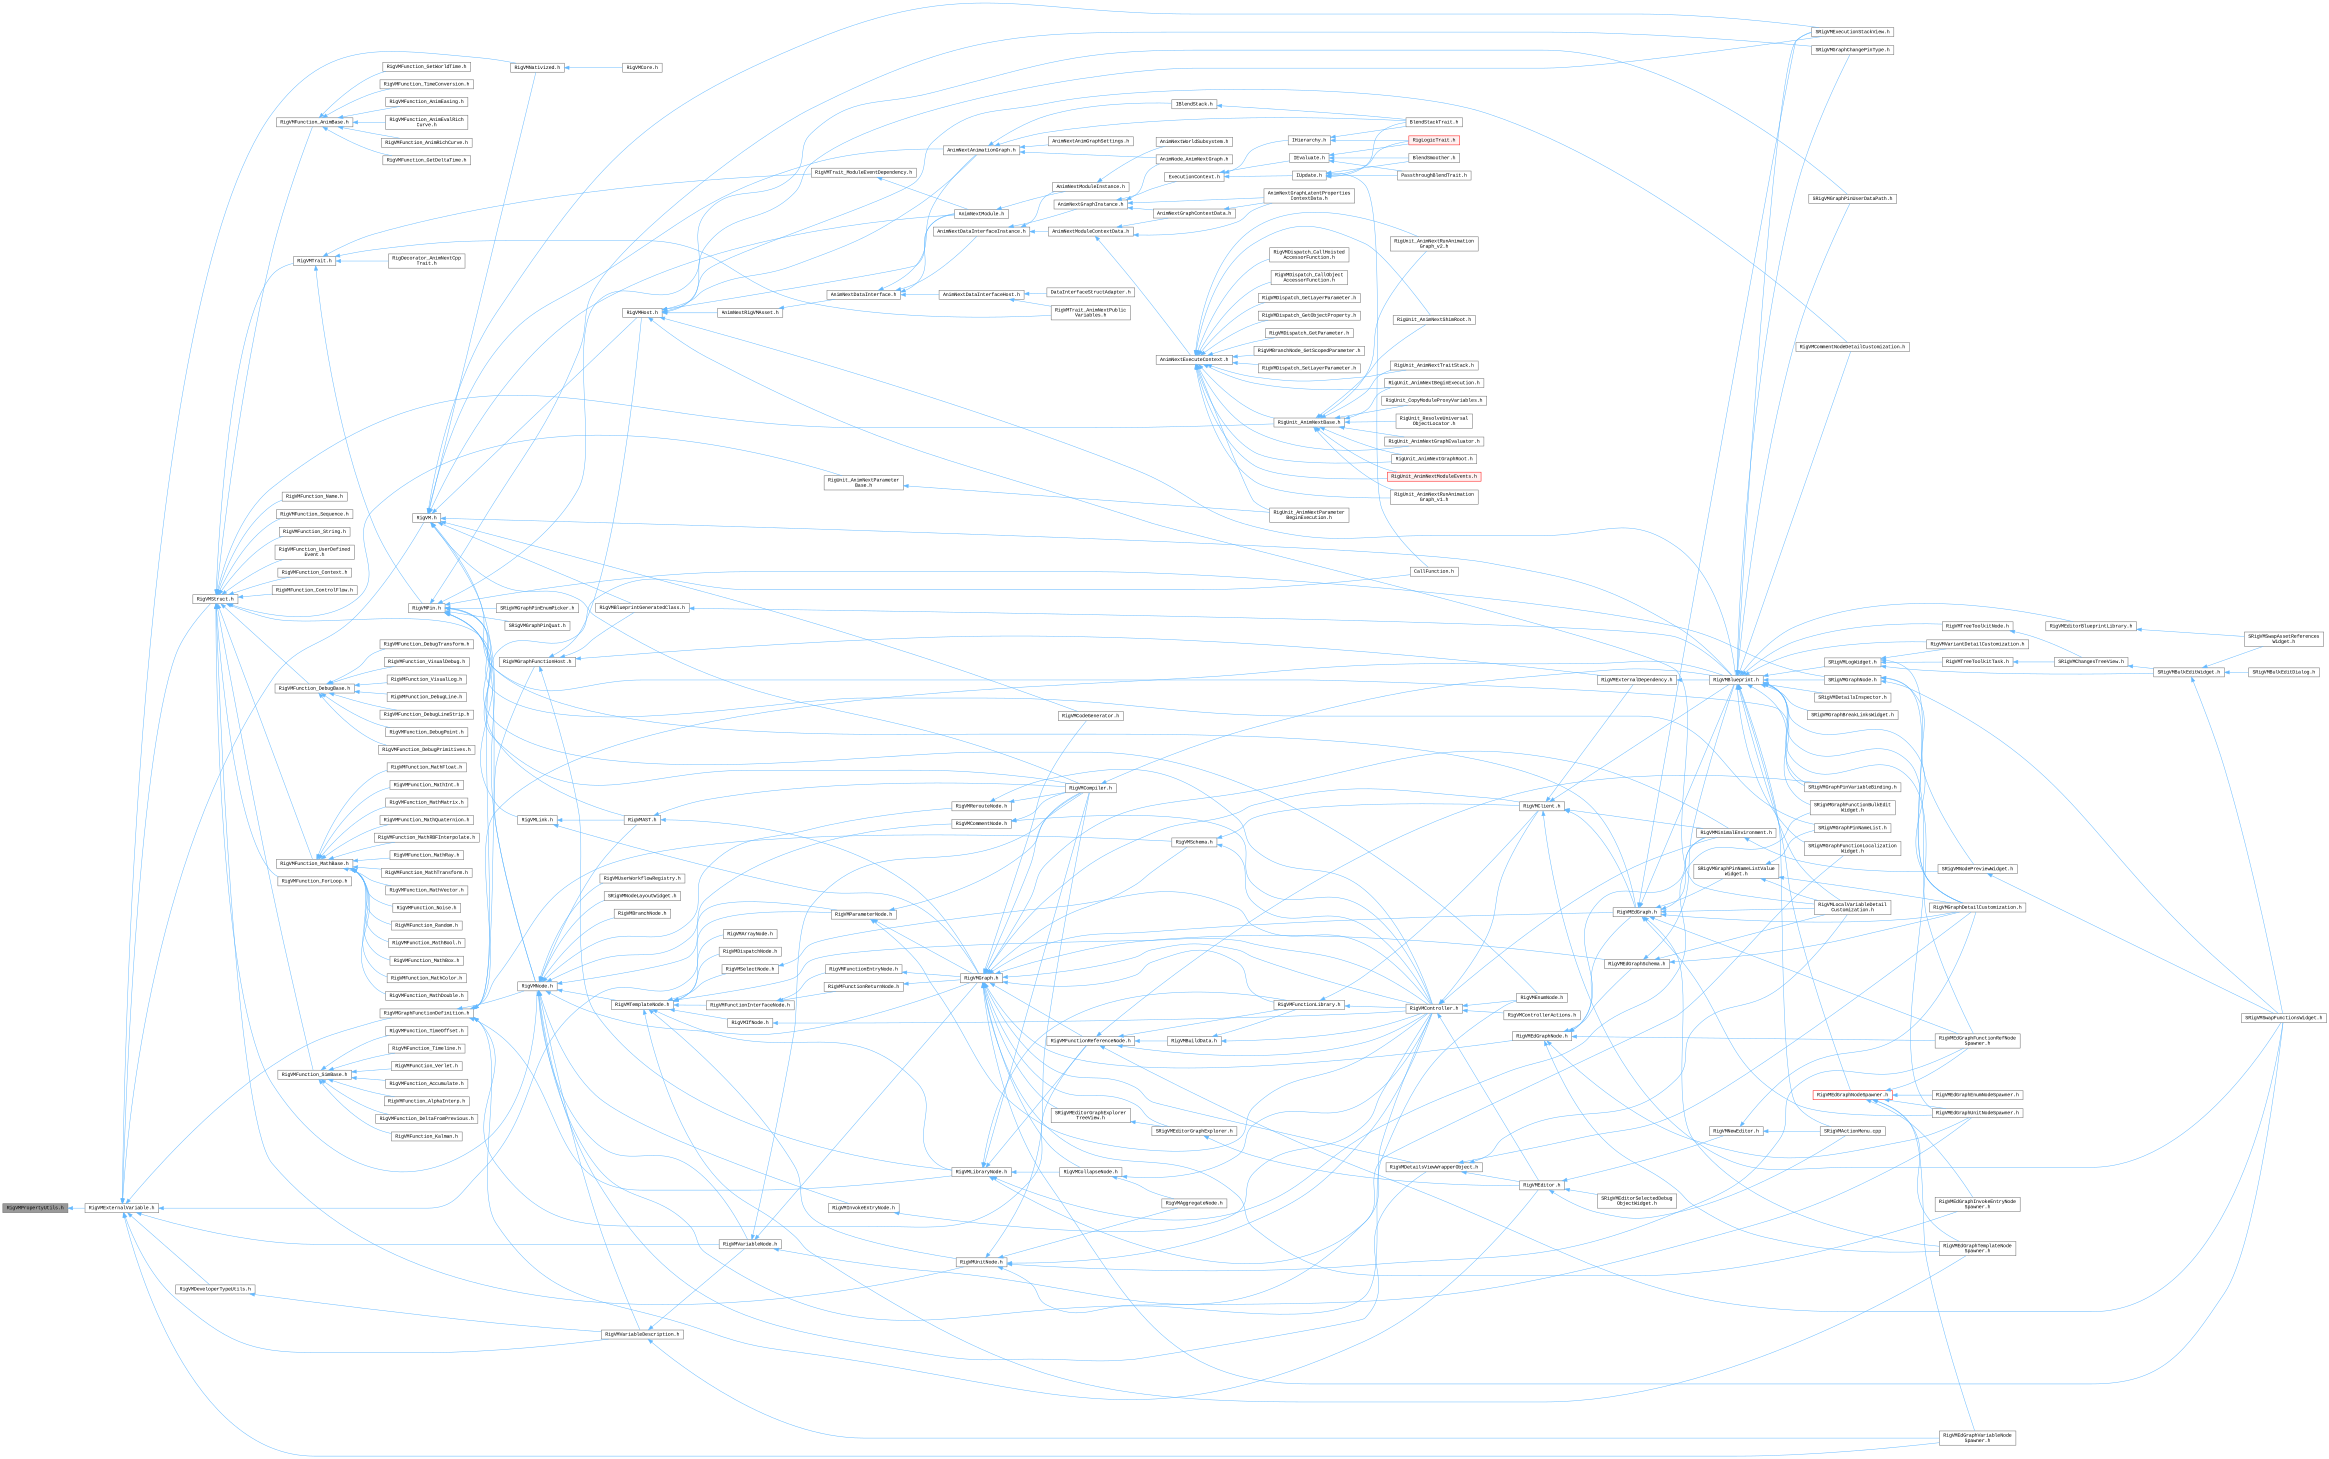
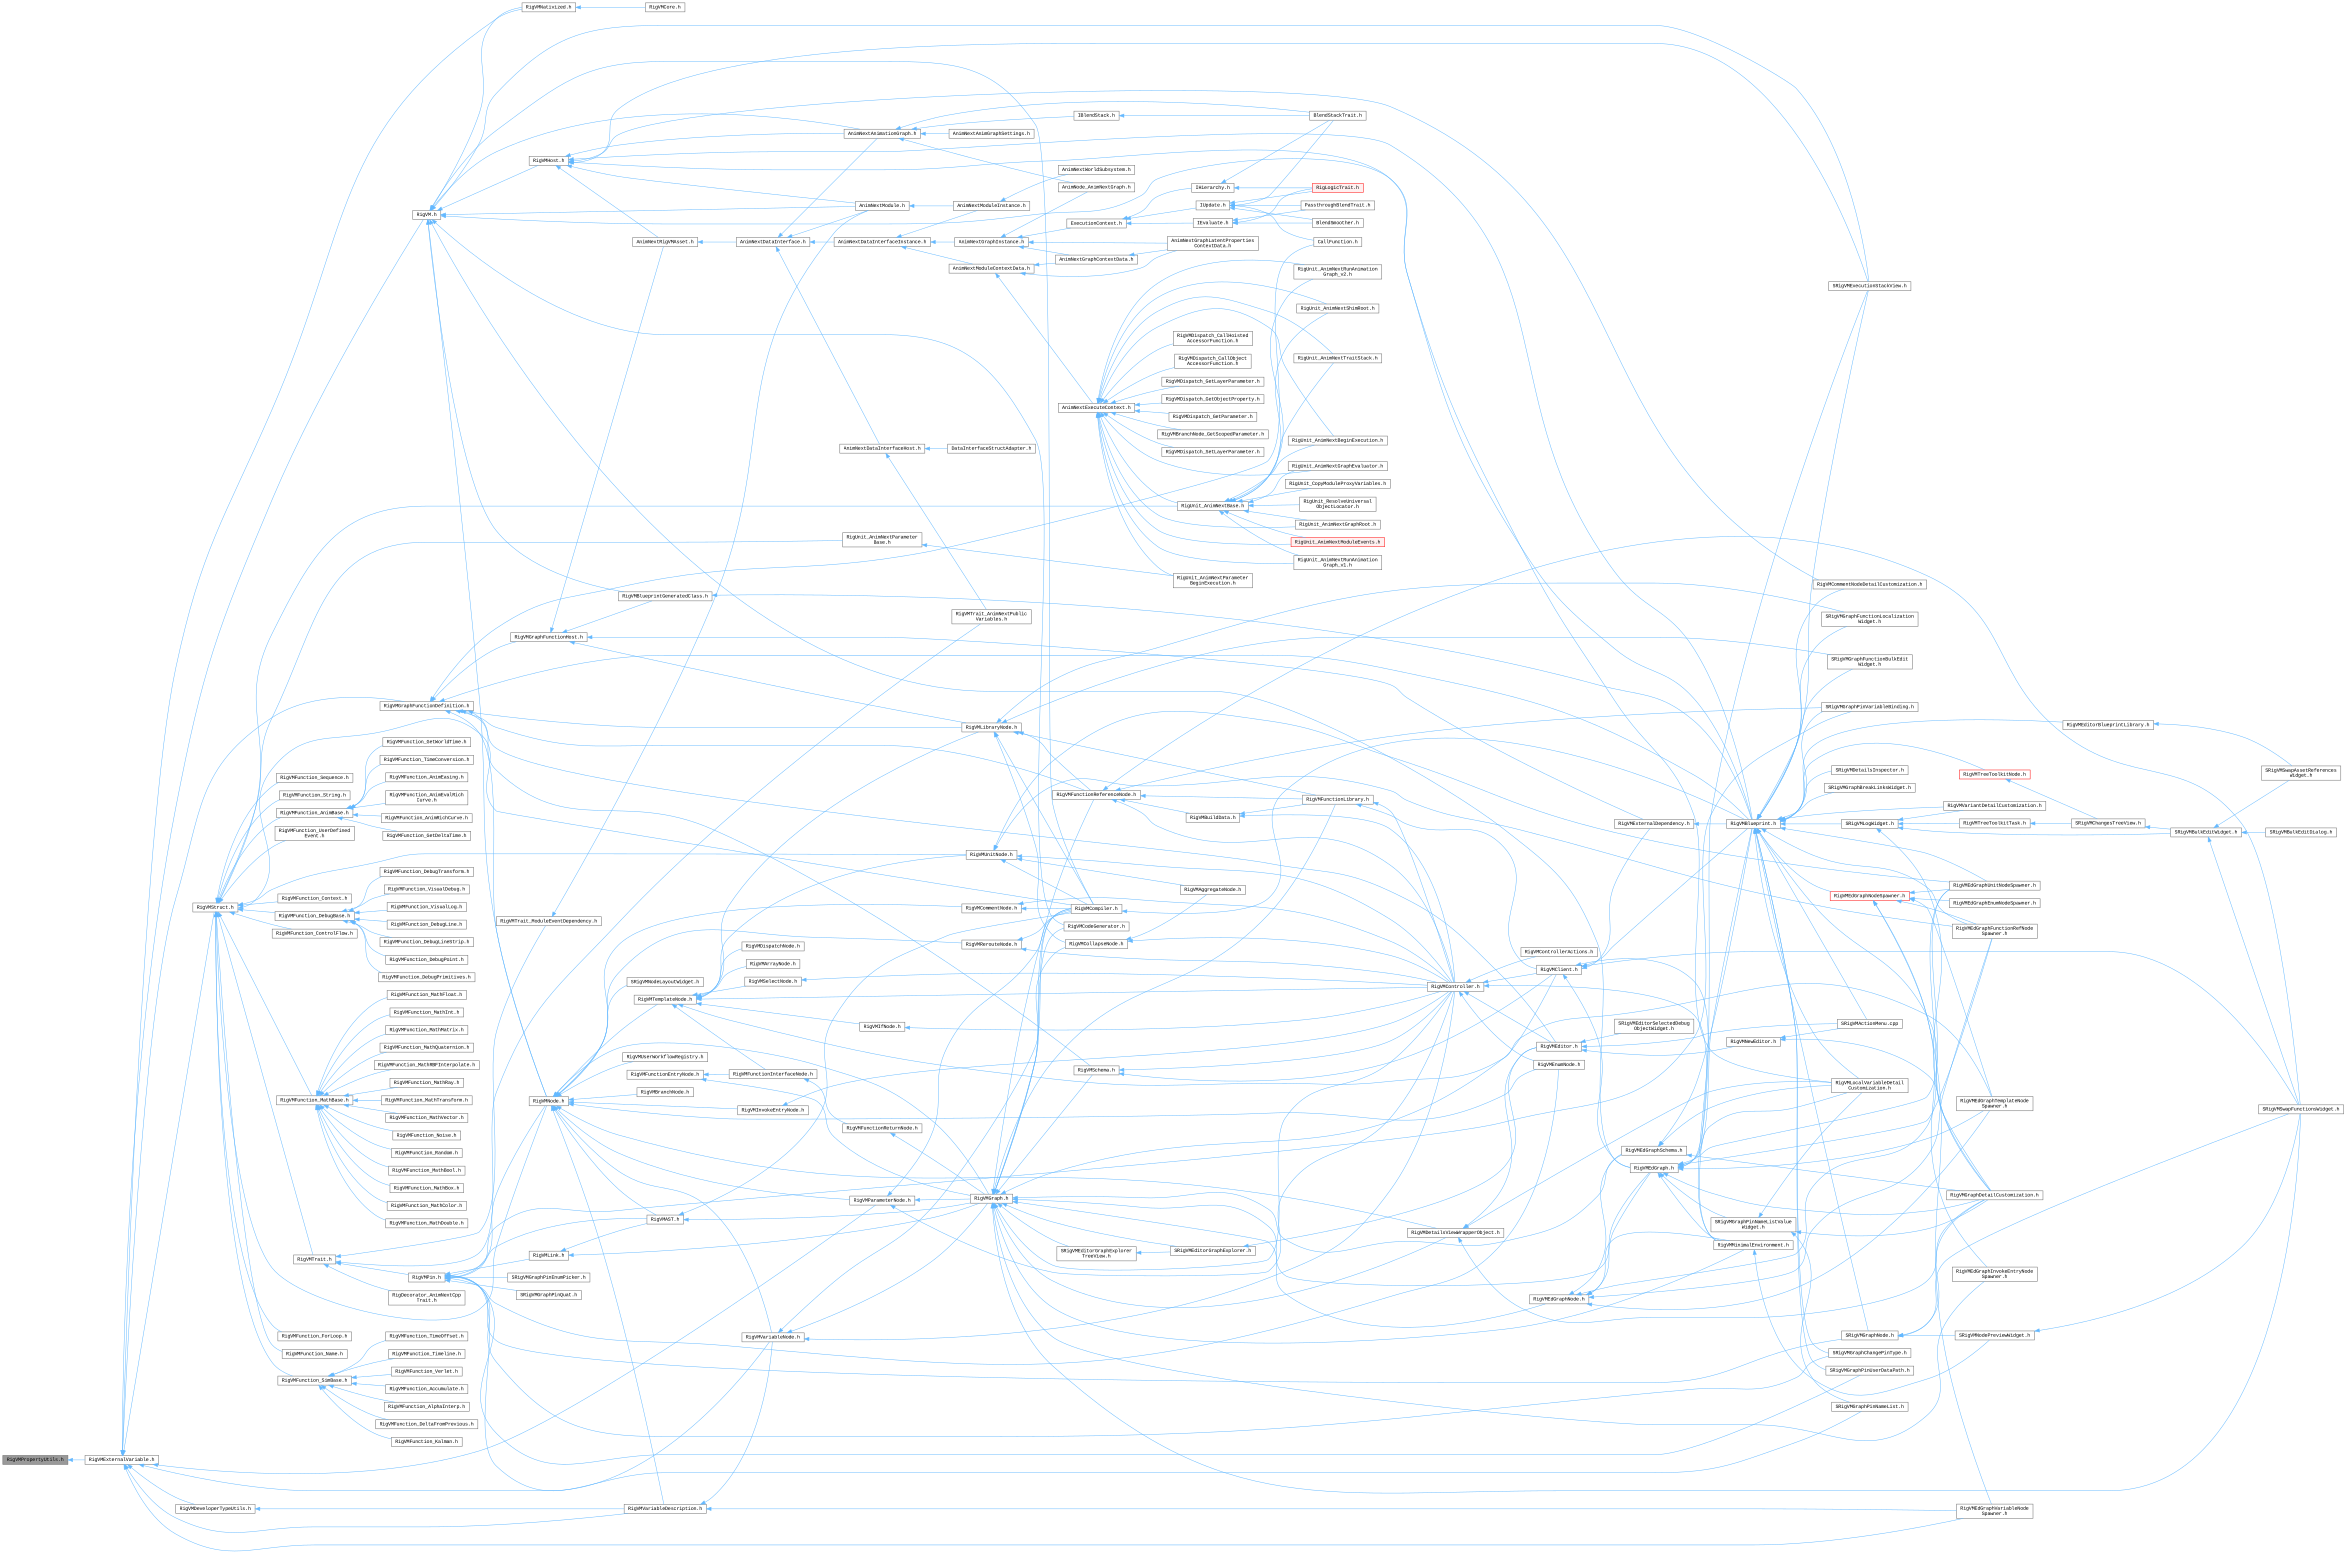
(618, 495) -> (608, 437)
(1978, 626) -> (1995, 774)
(803, 985) -> (719, 1074)
